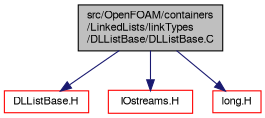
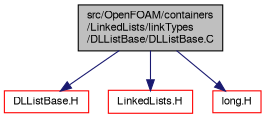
(150, 102) -> (150, 102)
